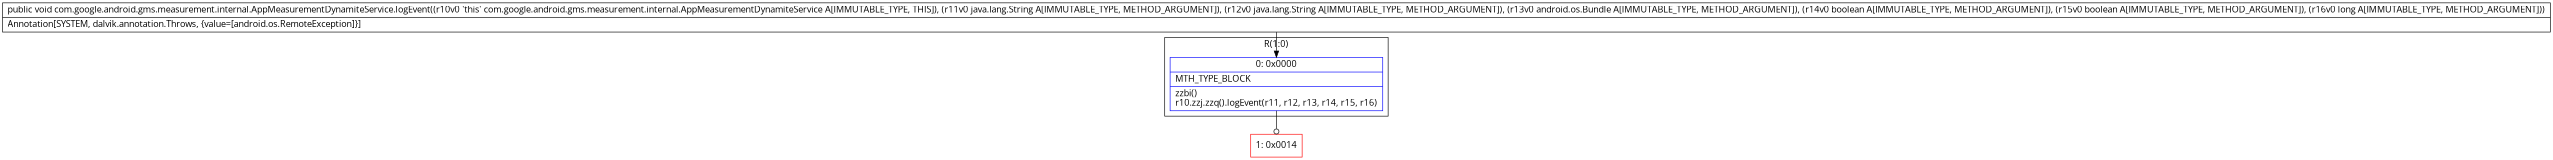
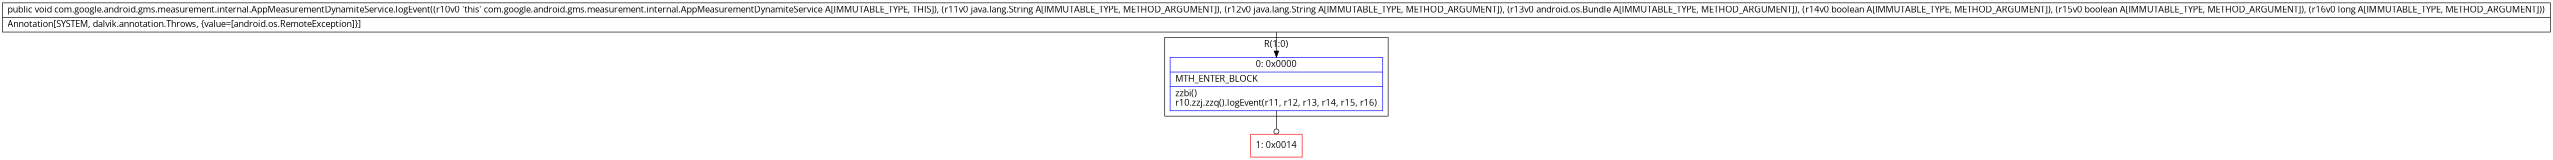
(1213, 79) -> (1216, 79)
